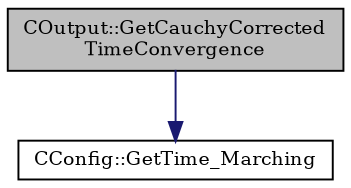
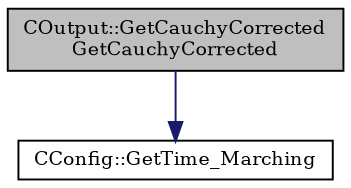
(176, 40) -> (176, 40)
